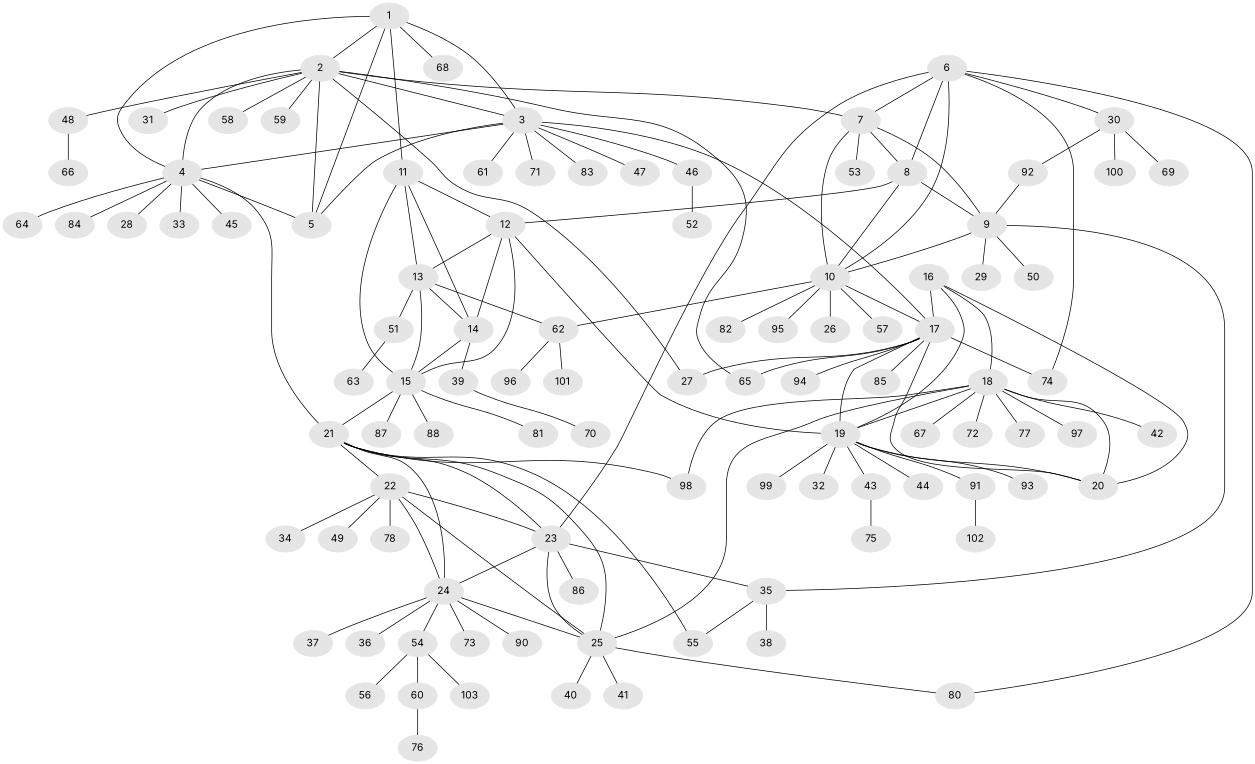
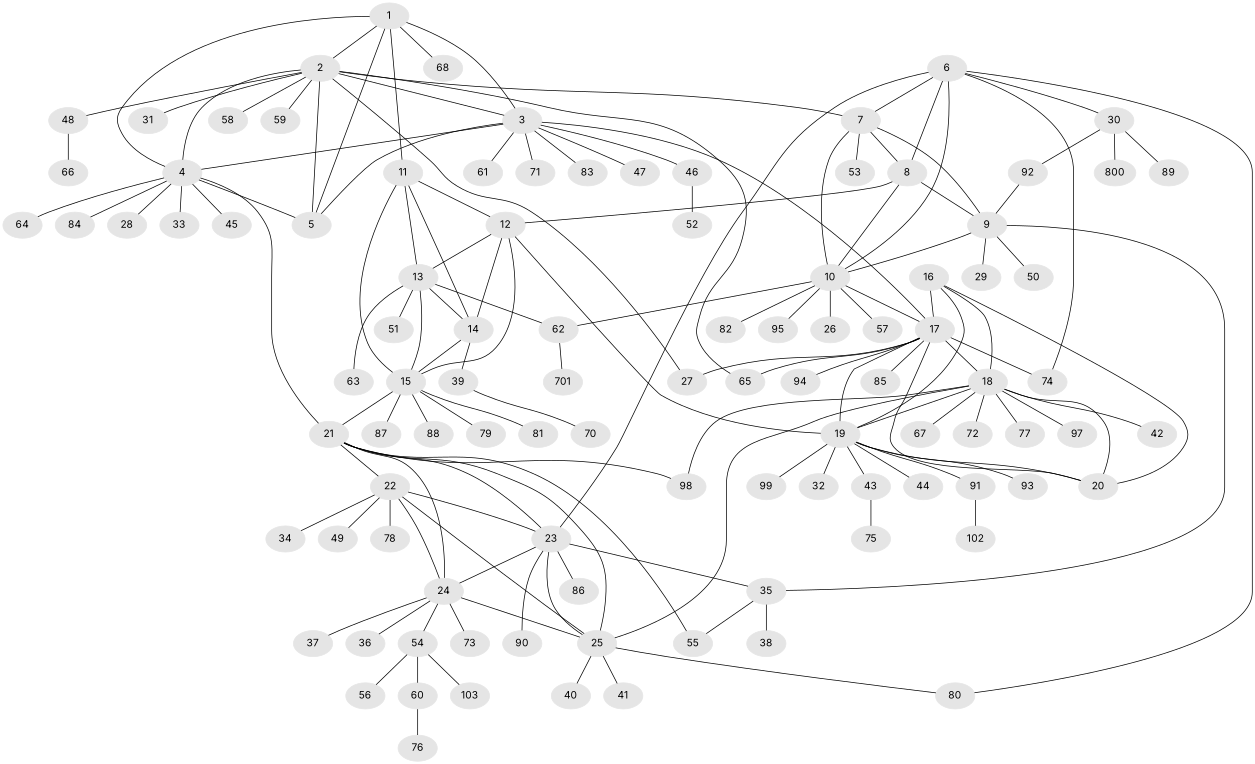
(1115, 173) -> (1115, 173)
(1169, 173) -> (1169, 173)
none -> (961, 356)
(371, 359) -> (366, 320)
(511, 382) -> none
(563, 382) -> (563, 382)
none -> (486, 434)
(483, 617) -> (527, 585)
